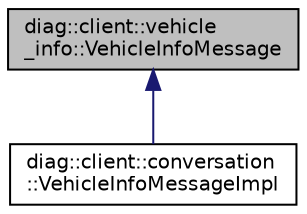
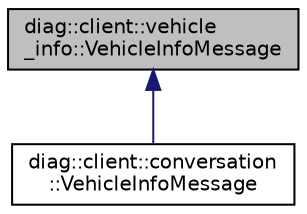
(153, 174) -> (153, 174)
